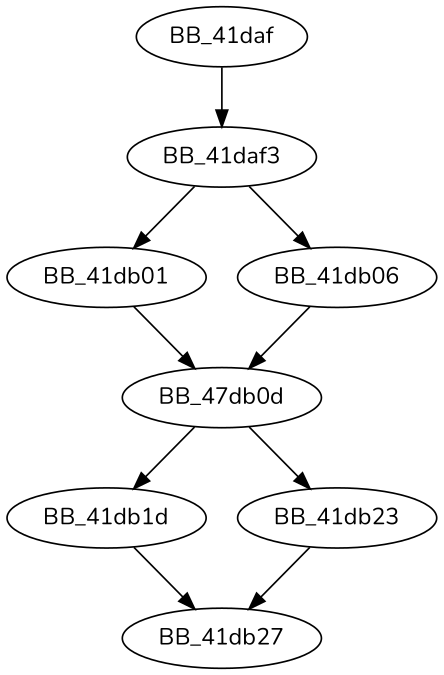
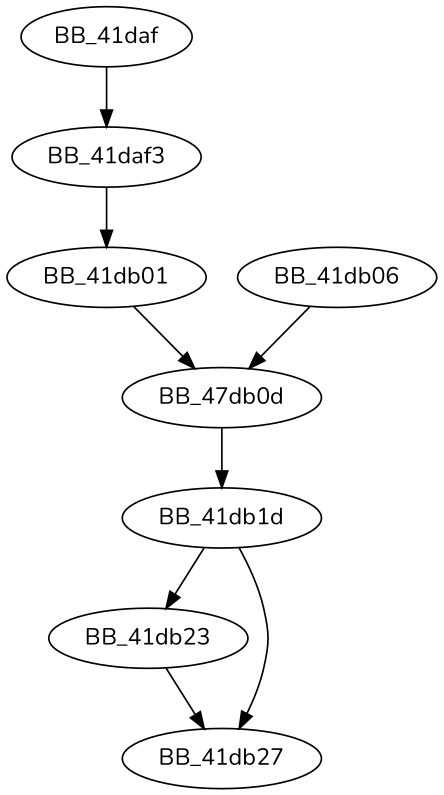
(274, 211) -> none
(274, 452) -> (190, 571)
